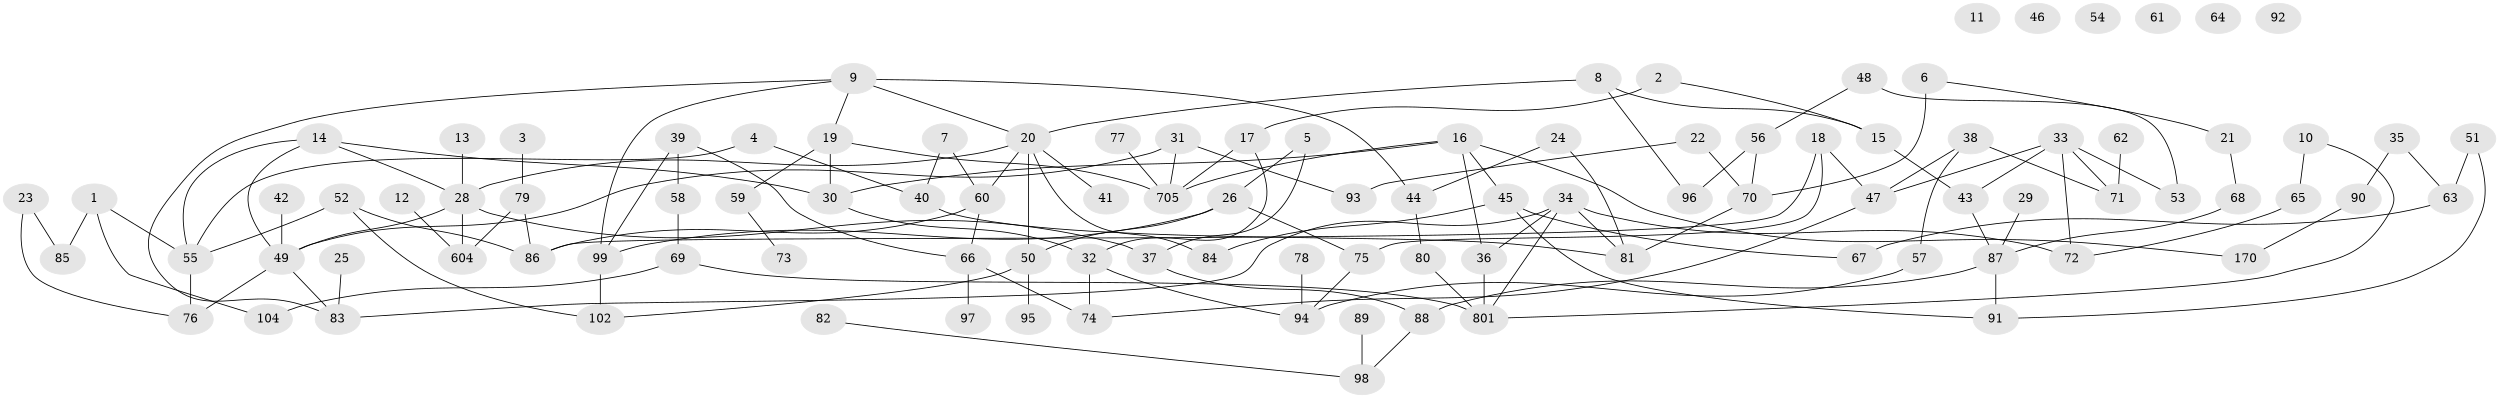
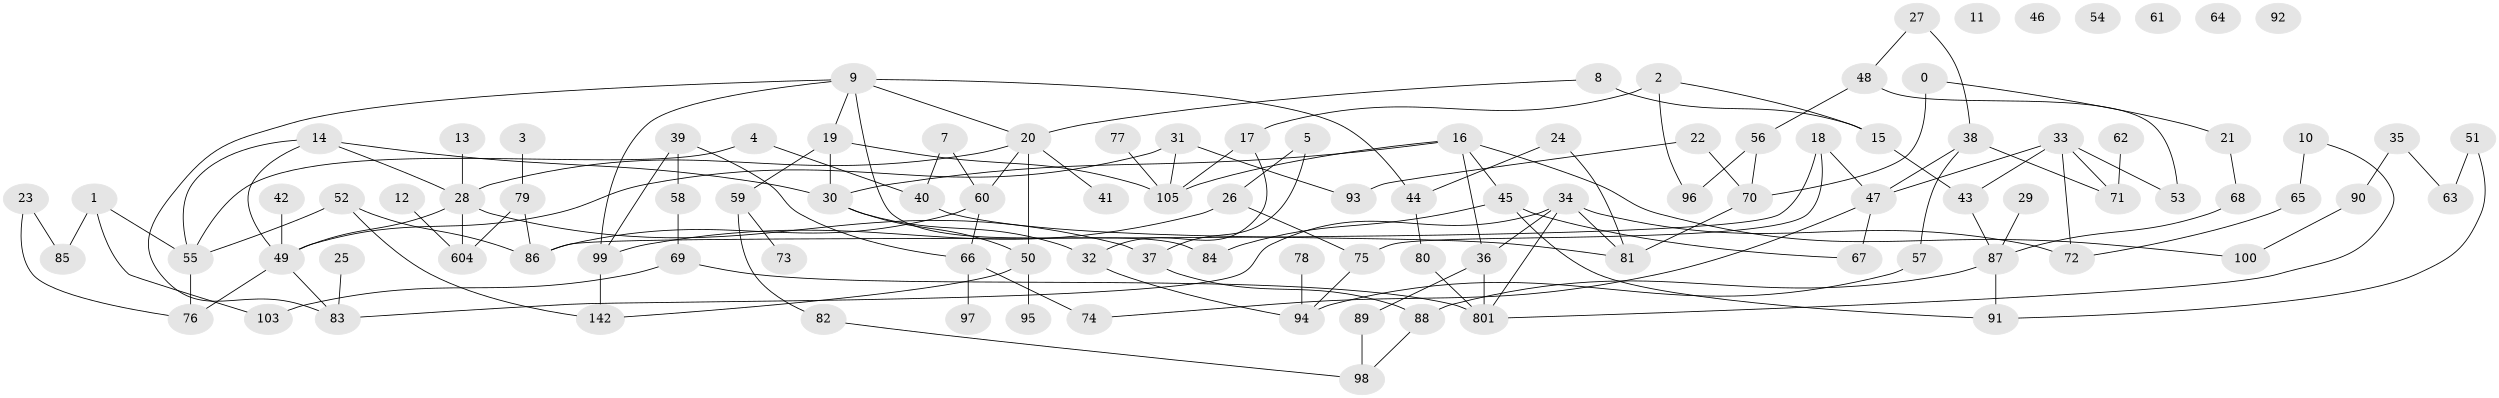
none -> (1917, 18)
(1925, 79) -> (1925, 79)
(1644, 139) -> (1664, 138)
(1168, 199) -> (1168, 199)
(2152, 221) -> (1868, 225)
(1097, 226) -> (895, 215)
(1129, 229) -> (930, 228)
(2246, 259) -> (2246, 259)
none -> (749, 266)
(1089, 289) -> none
none -> (1423, 289)
(268, 319) -> (268, 319)
(600, 319) -> (600, 319)
